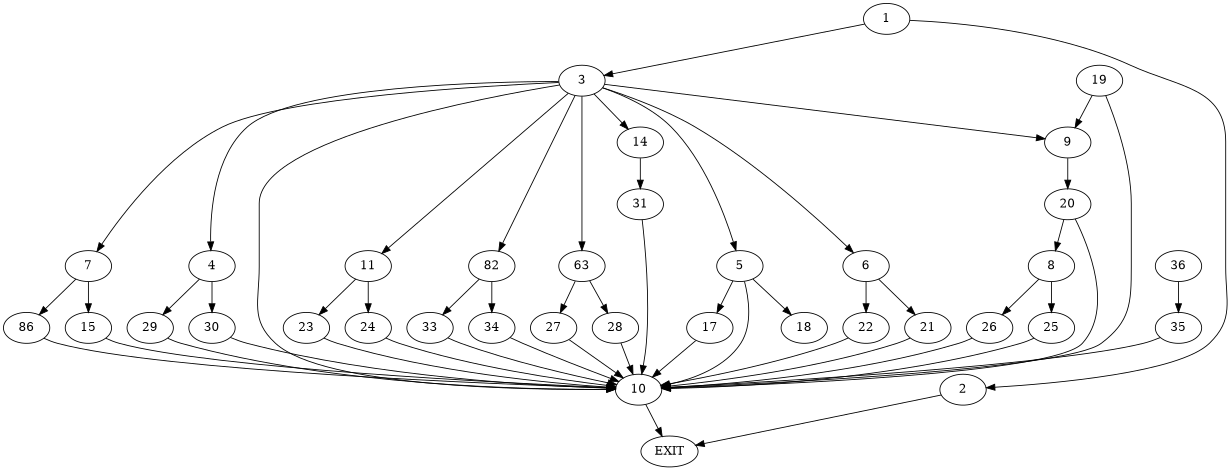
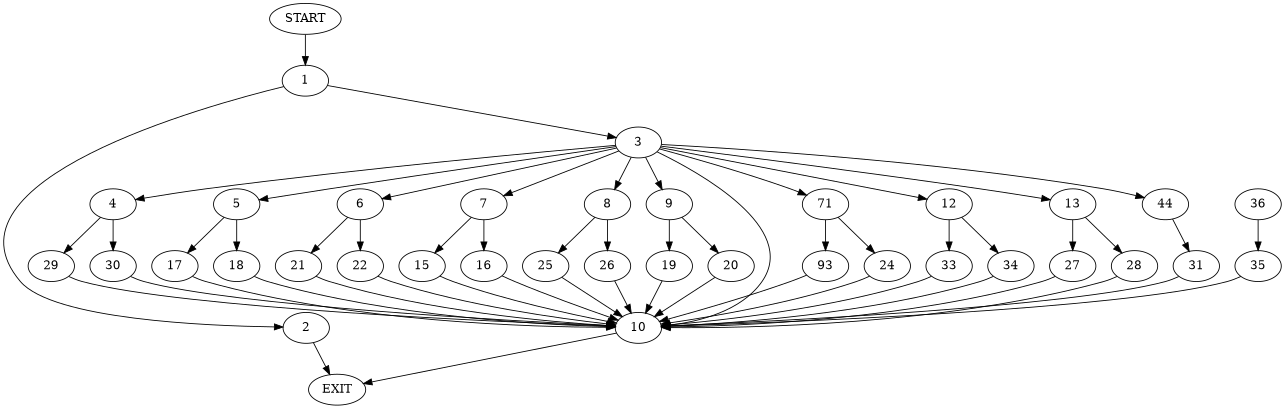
none -> (305, 19)
(1086, 108) -> (669, 231)
(640, 142) -> (1165, 204)
(1061, 231) -> (625, 170)
(368, 266) -> (826, 204)
(492, 266) -> (949, 204)
(582, 266) -> (1073, 204)
(27, 328) -> (484, 266)
(306, 328) -> (826, 266)
(734, 351) -> (376, 305)
